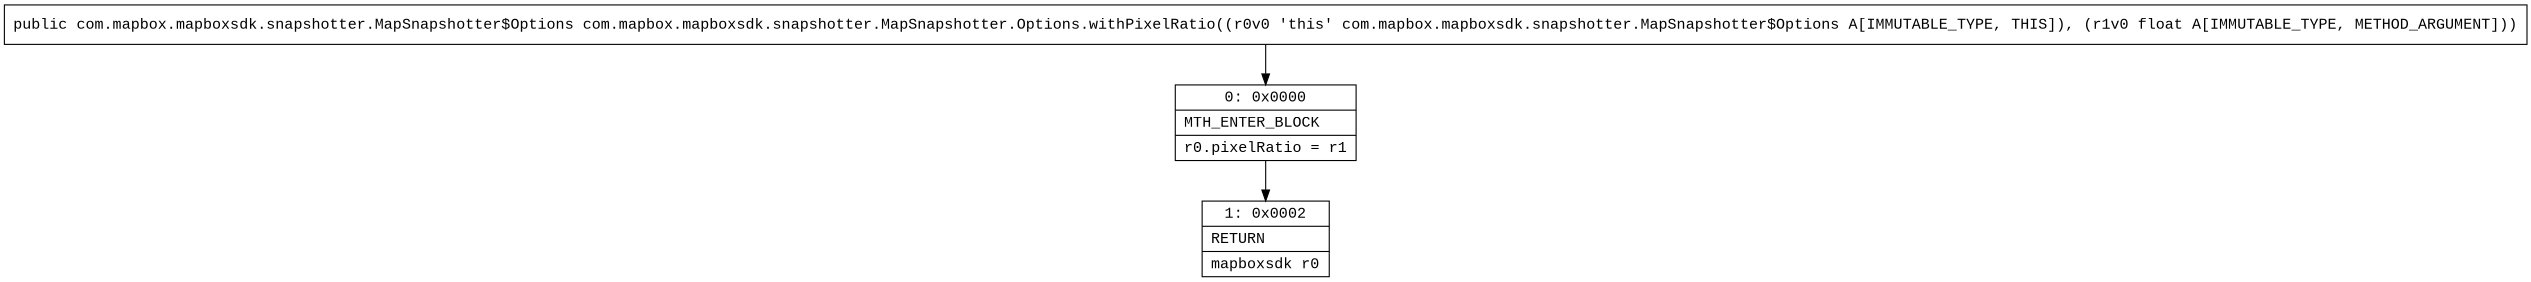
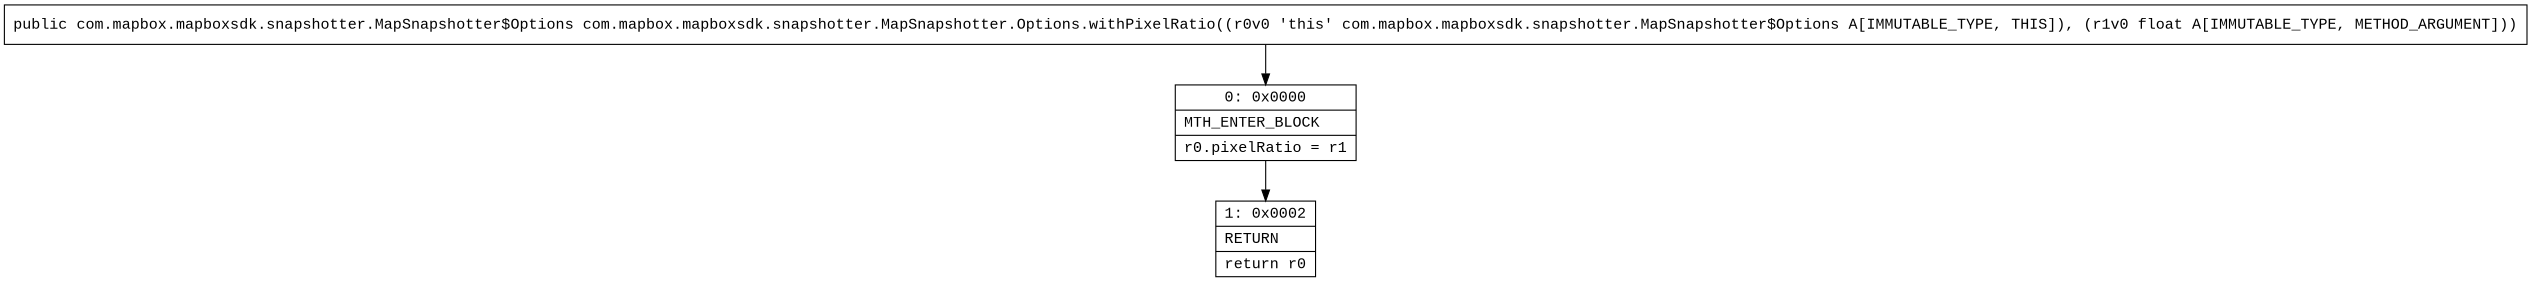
(1266, 264) -> (1266, 264)
